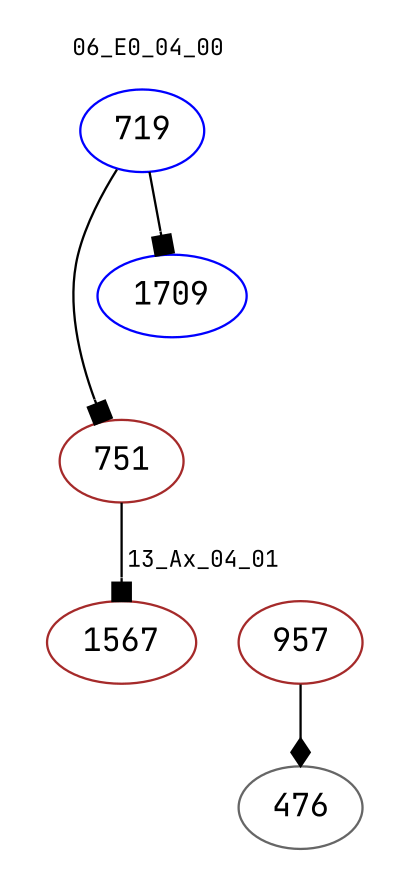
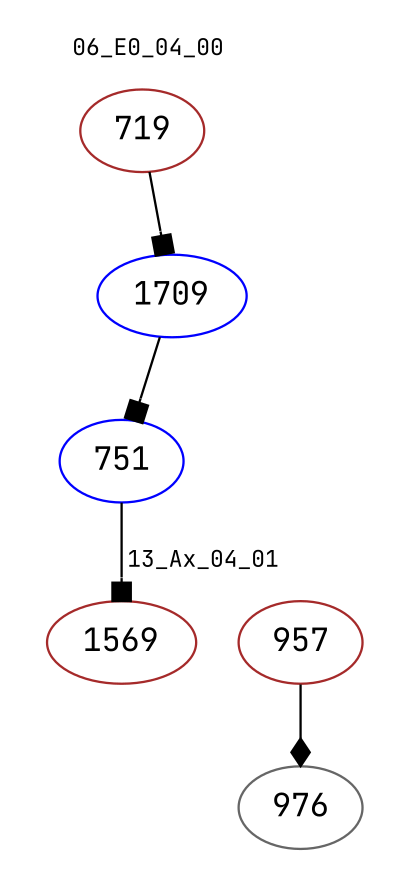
(142, 131) -> (142, 131)
(74, 281) -> (150, 368)
(122, 461) -> (122, 461)
(122, 642) -> (122, 642)
(301, 808) -> (301, 808)
